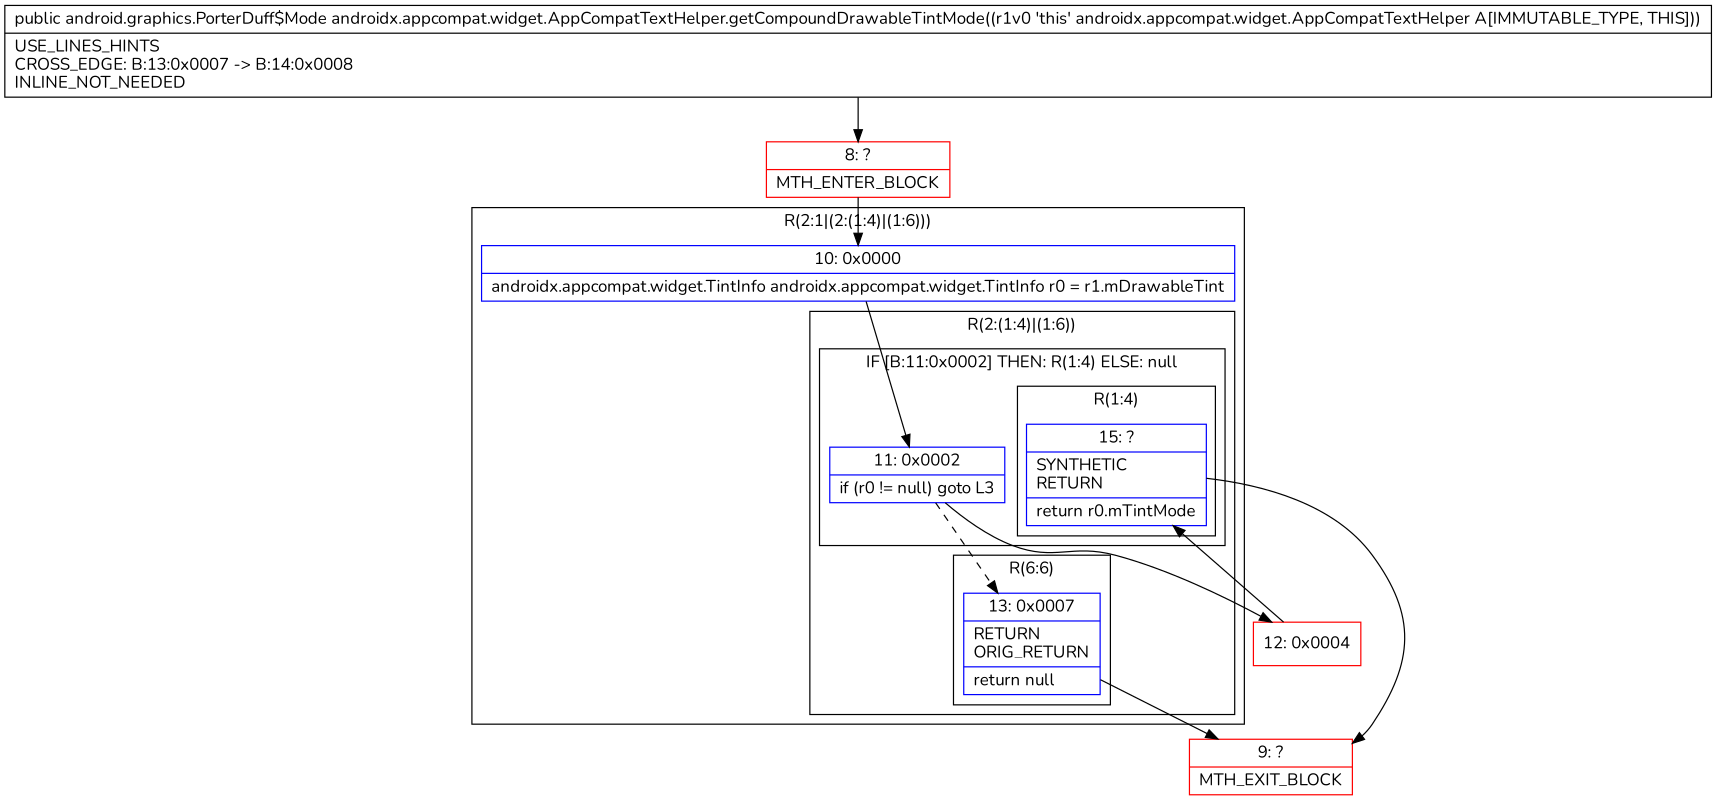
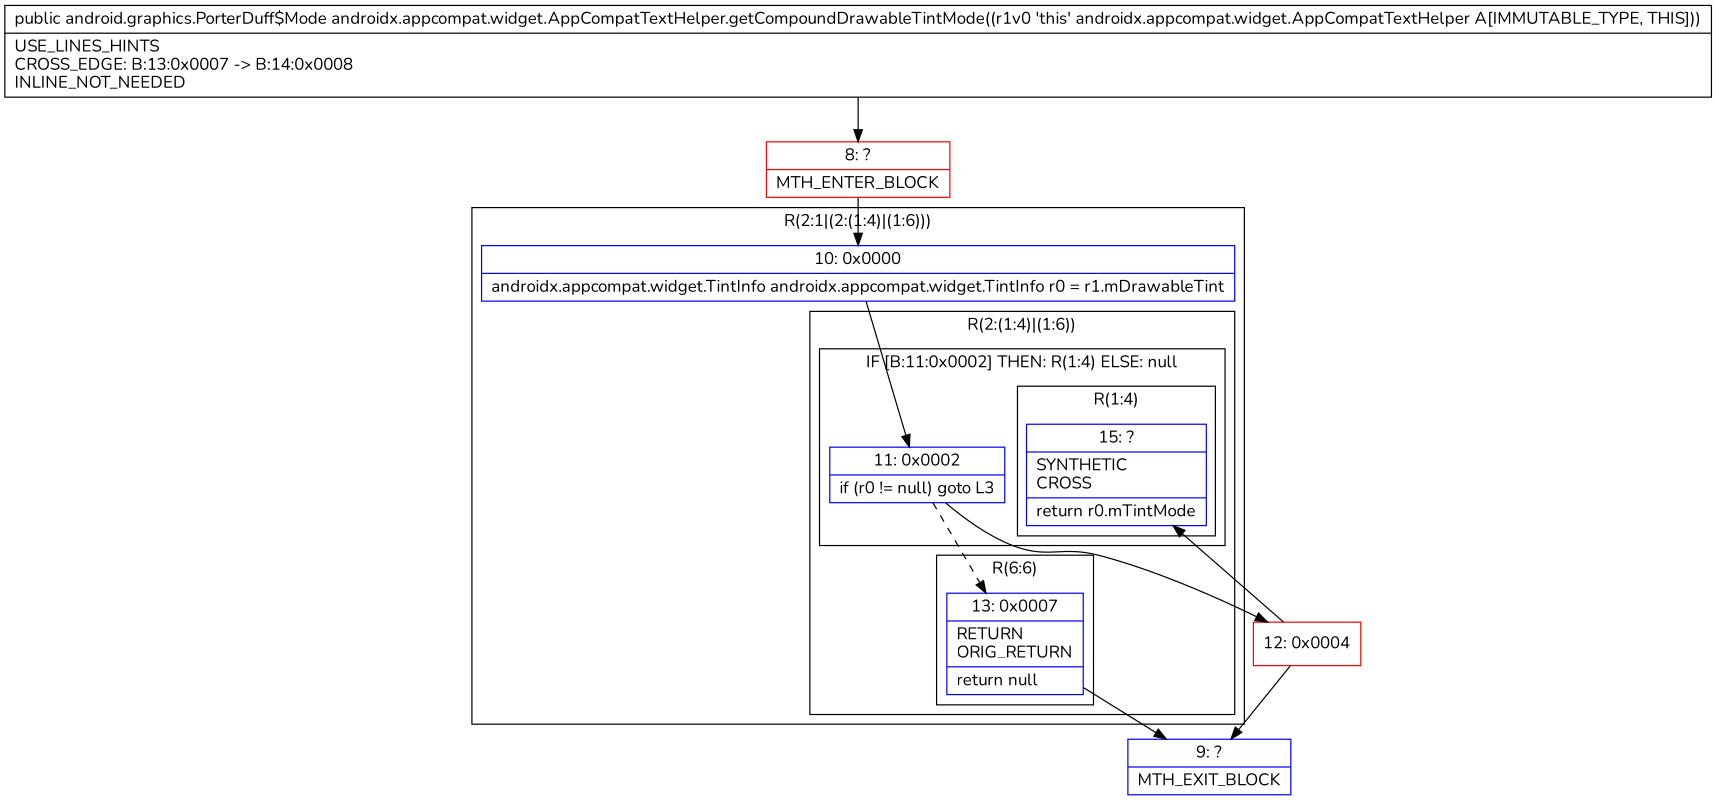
(1070, 483) -> (1064, 483)
(1375, 560) -> (1264, 698)
(1271, 767) -> (1209, 767)
